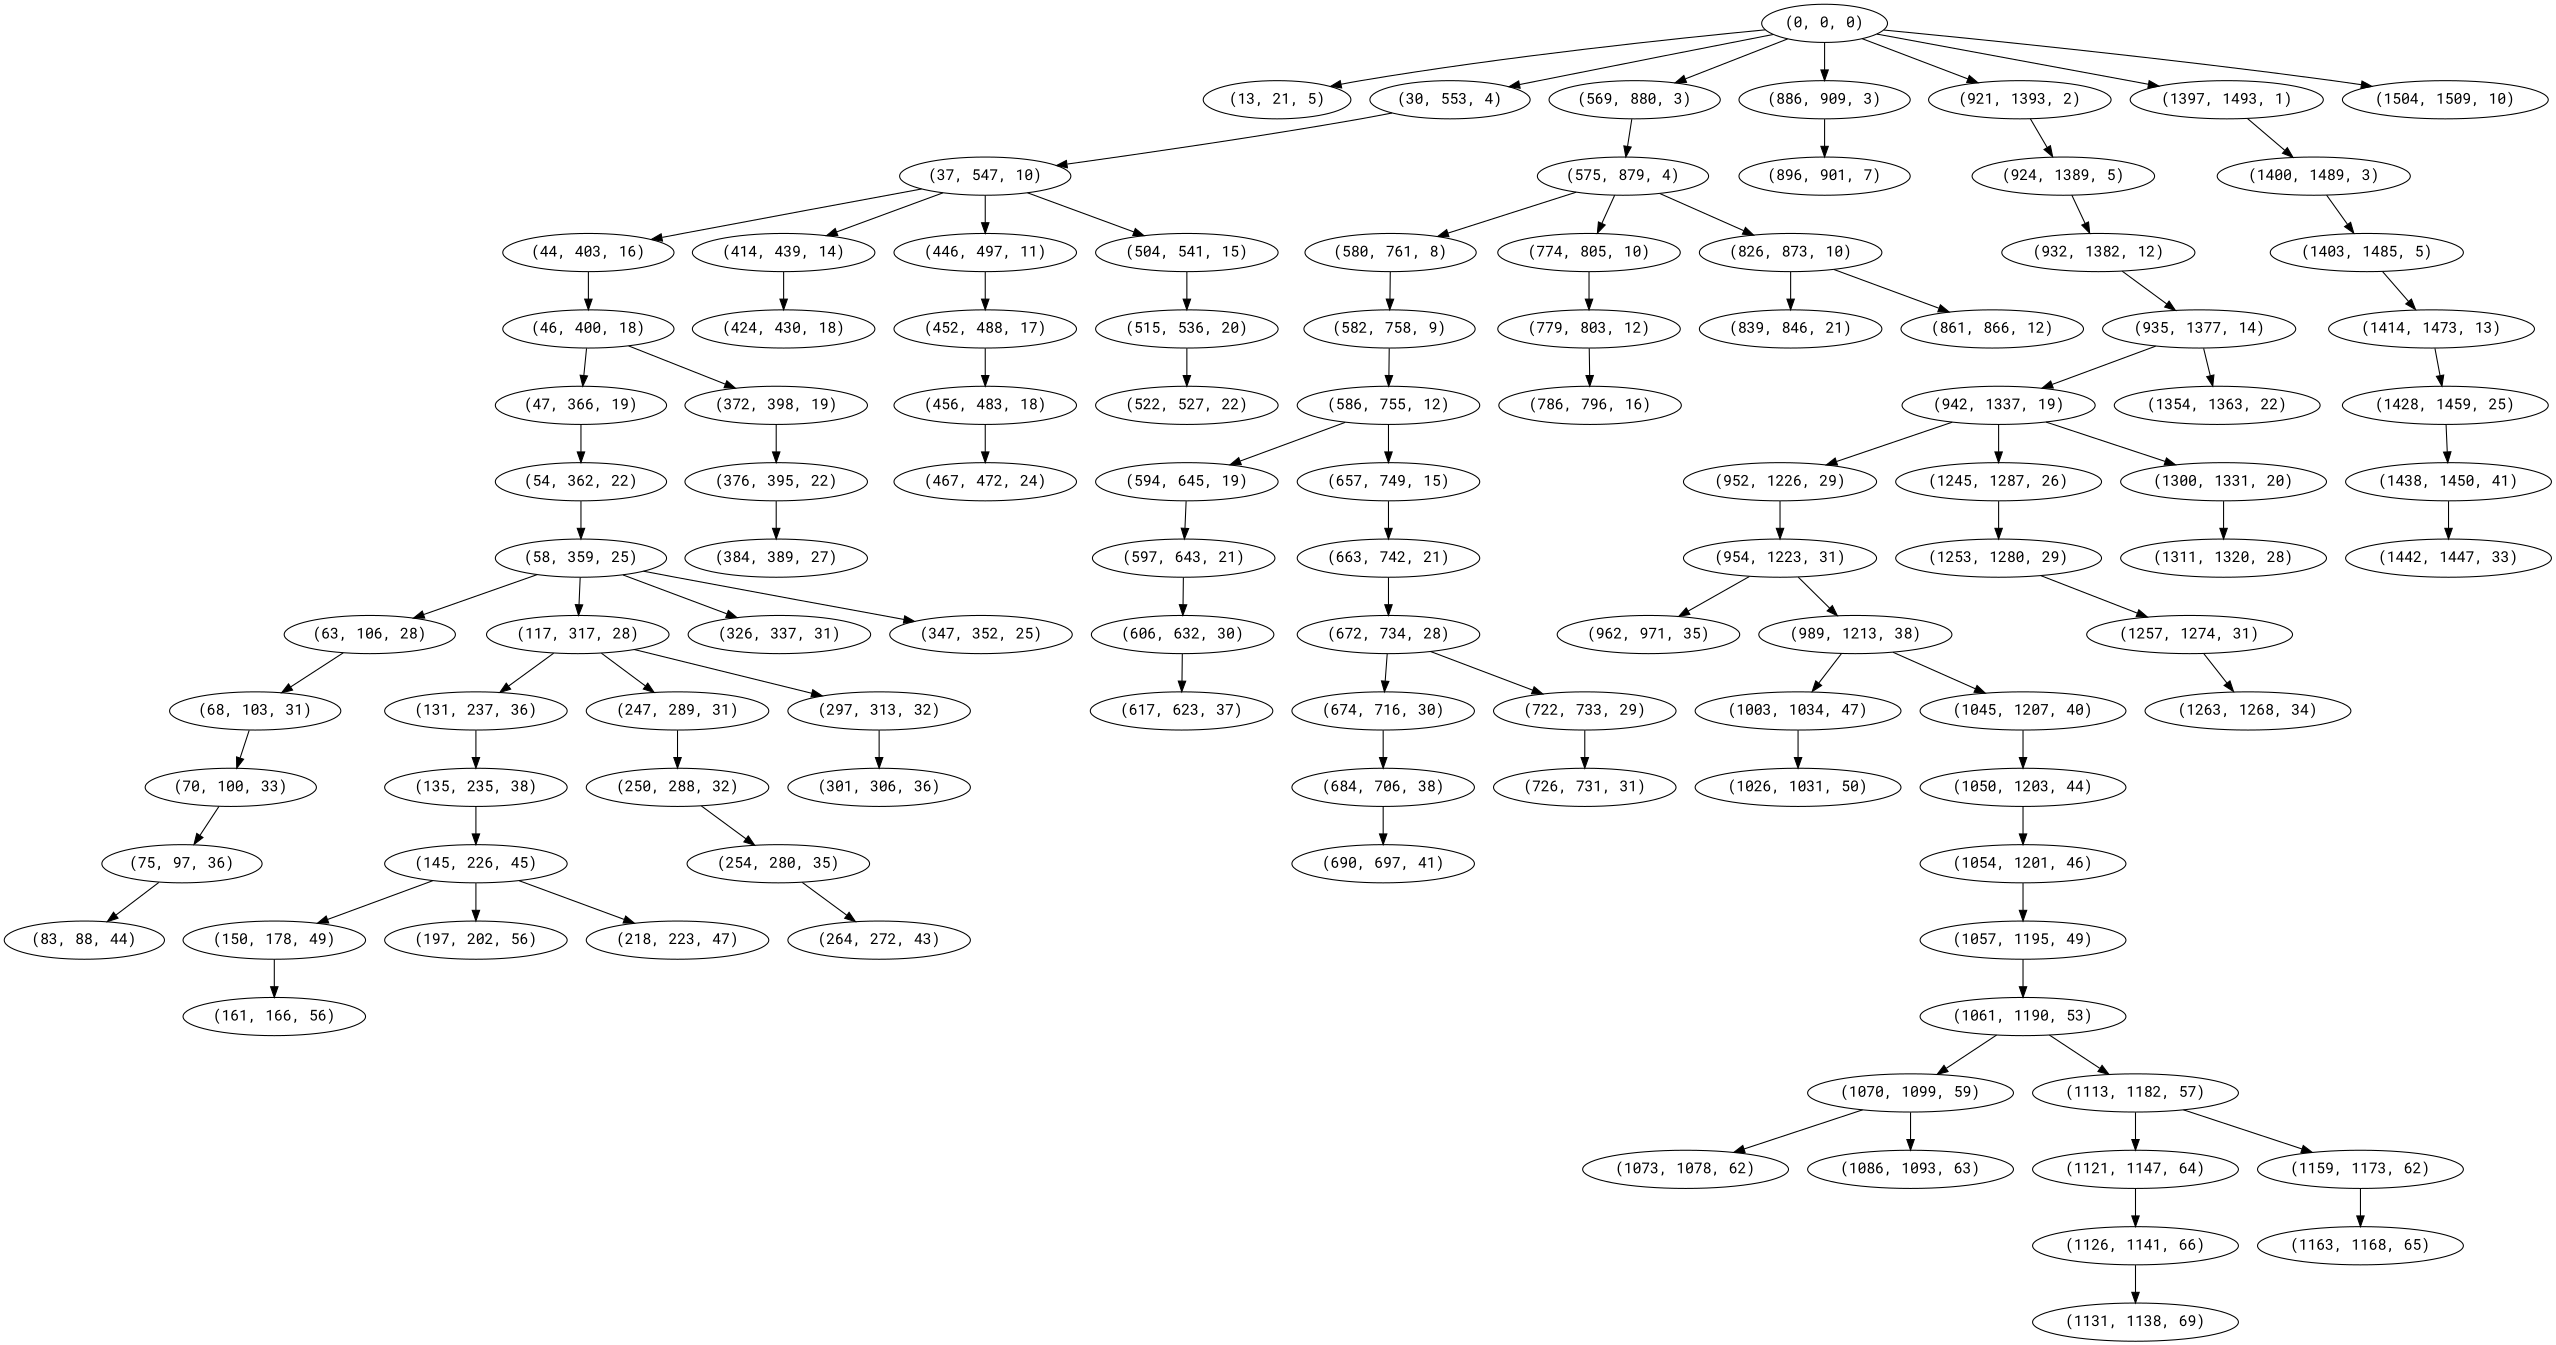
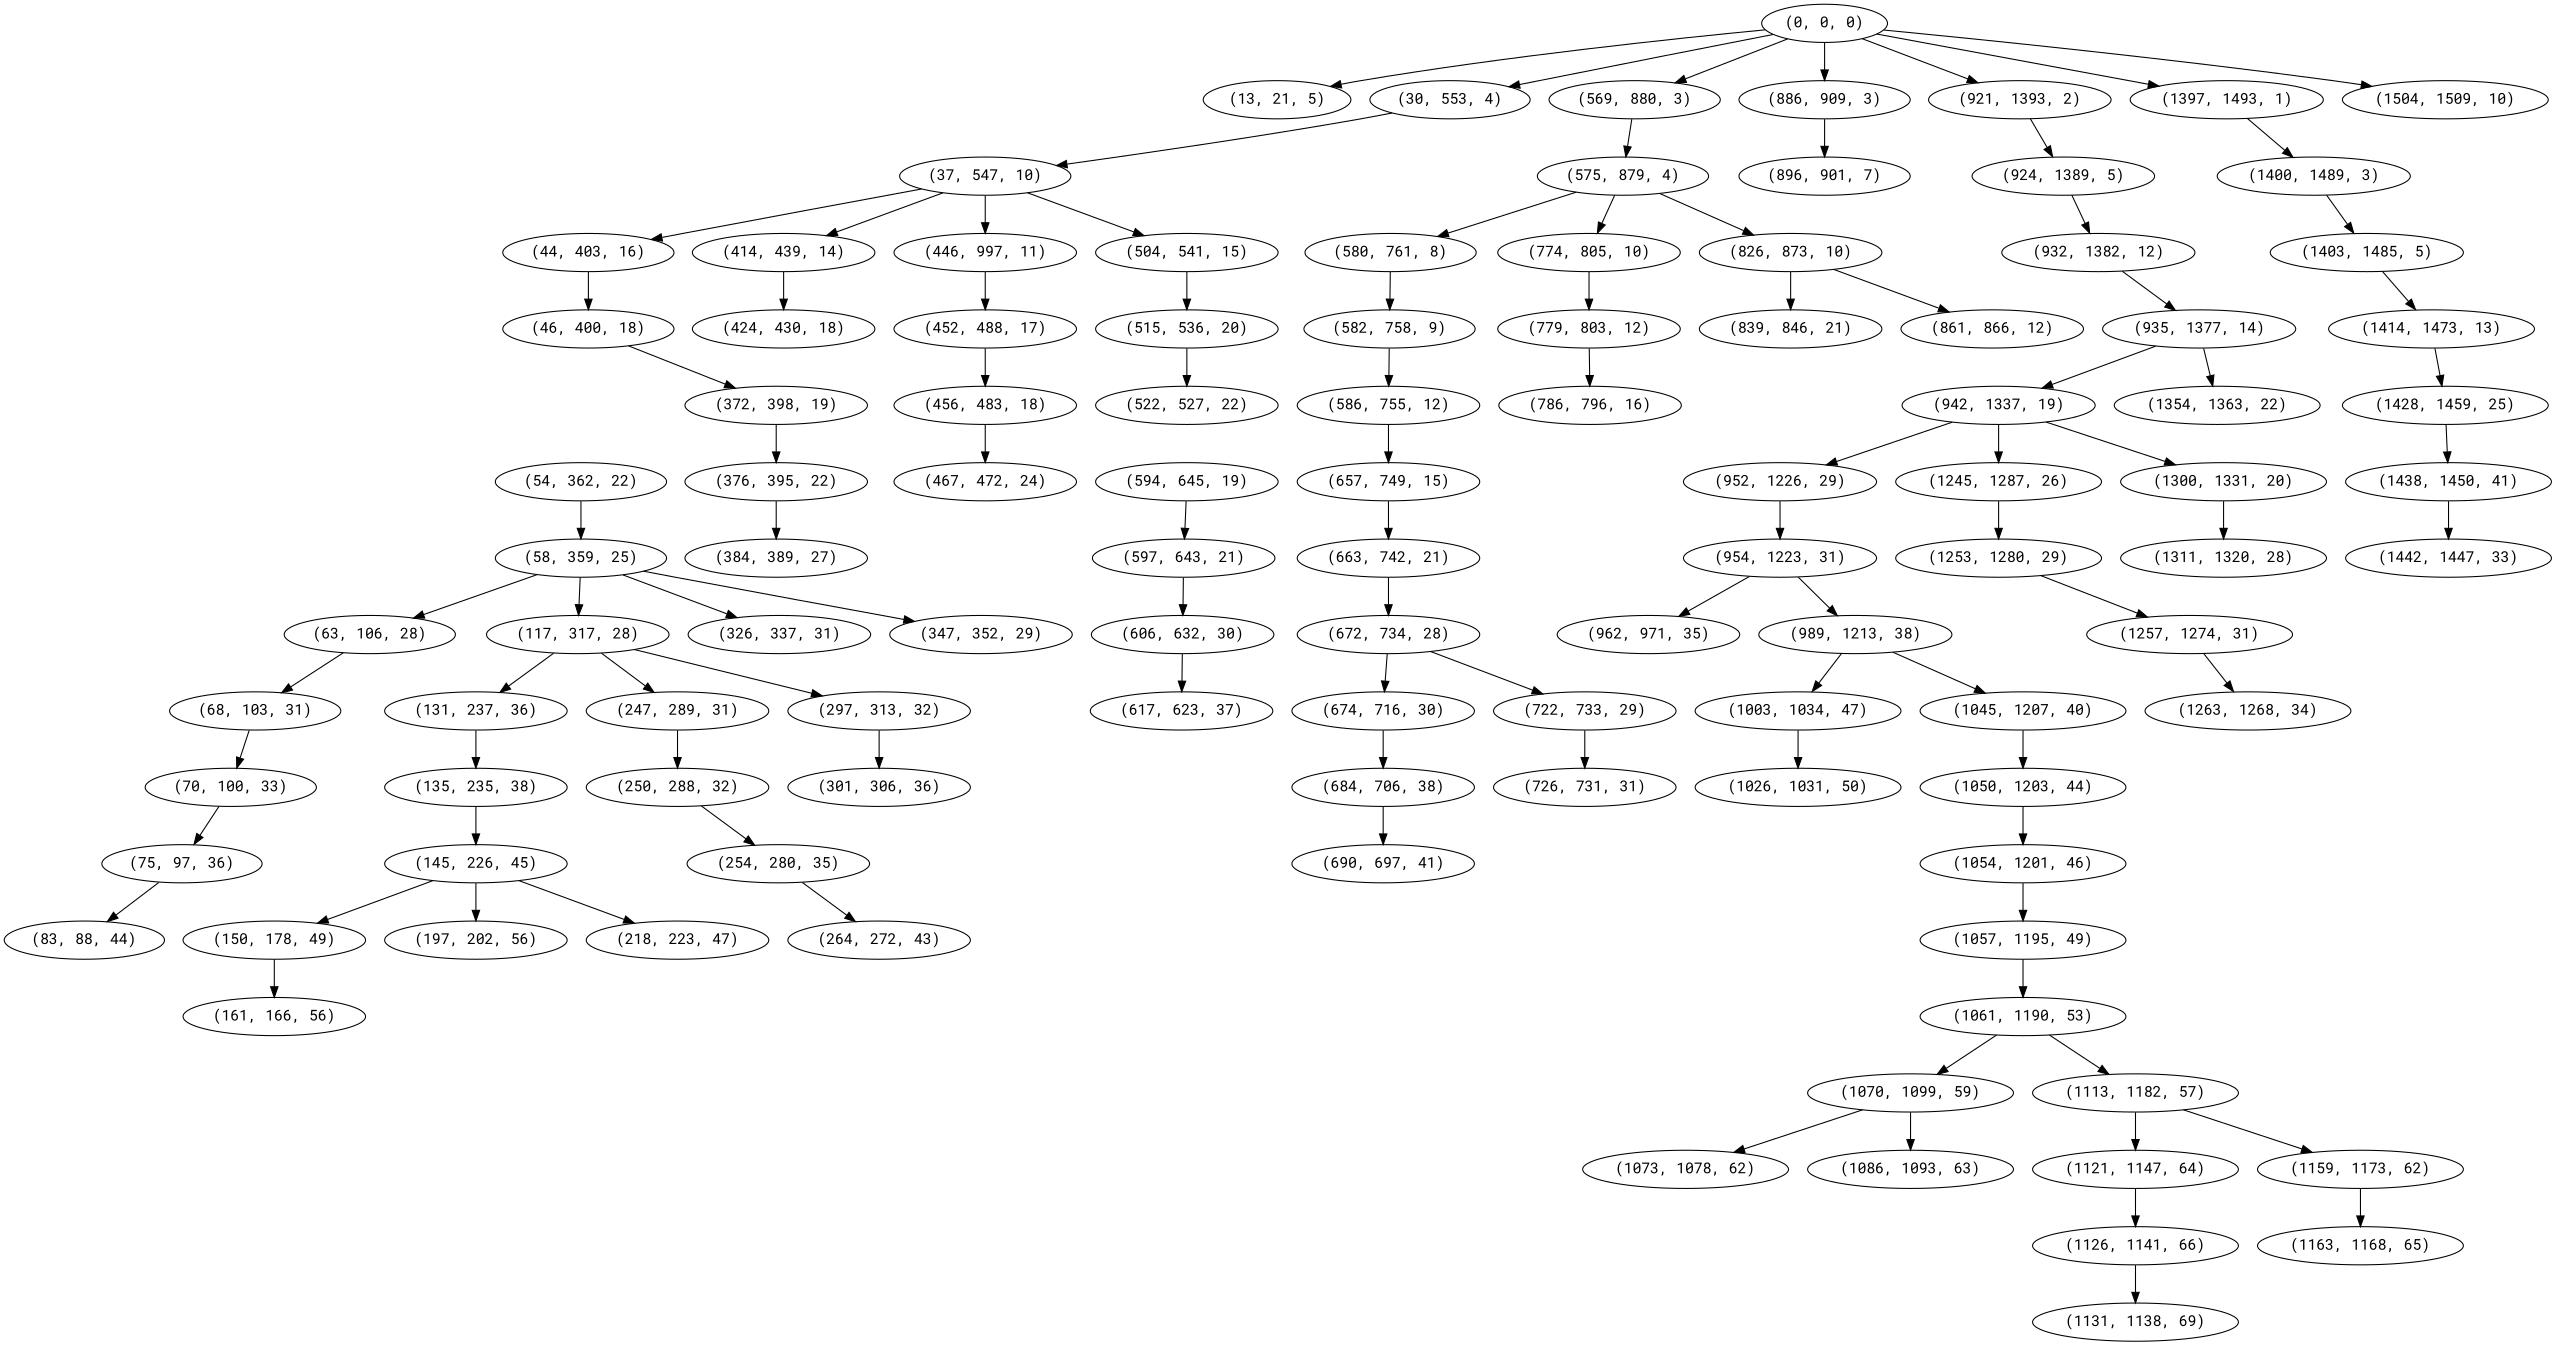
(985, 253) -> (985, 253)
(581, 405) -> none
(1293, 442) -> none
(981, 635) -> (981, 635)
